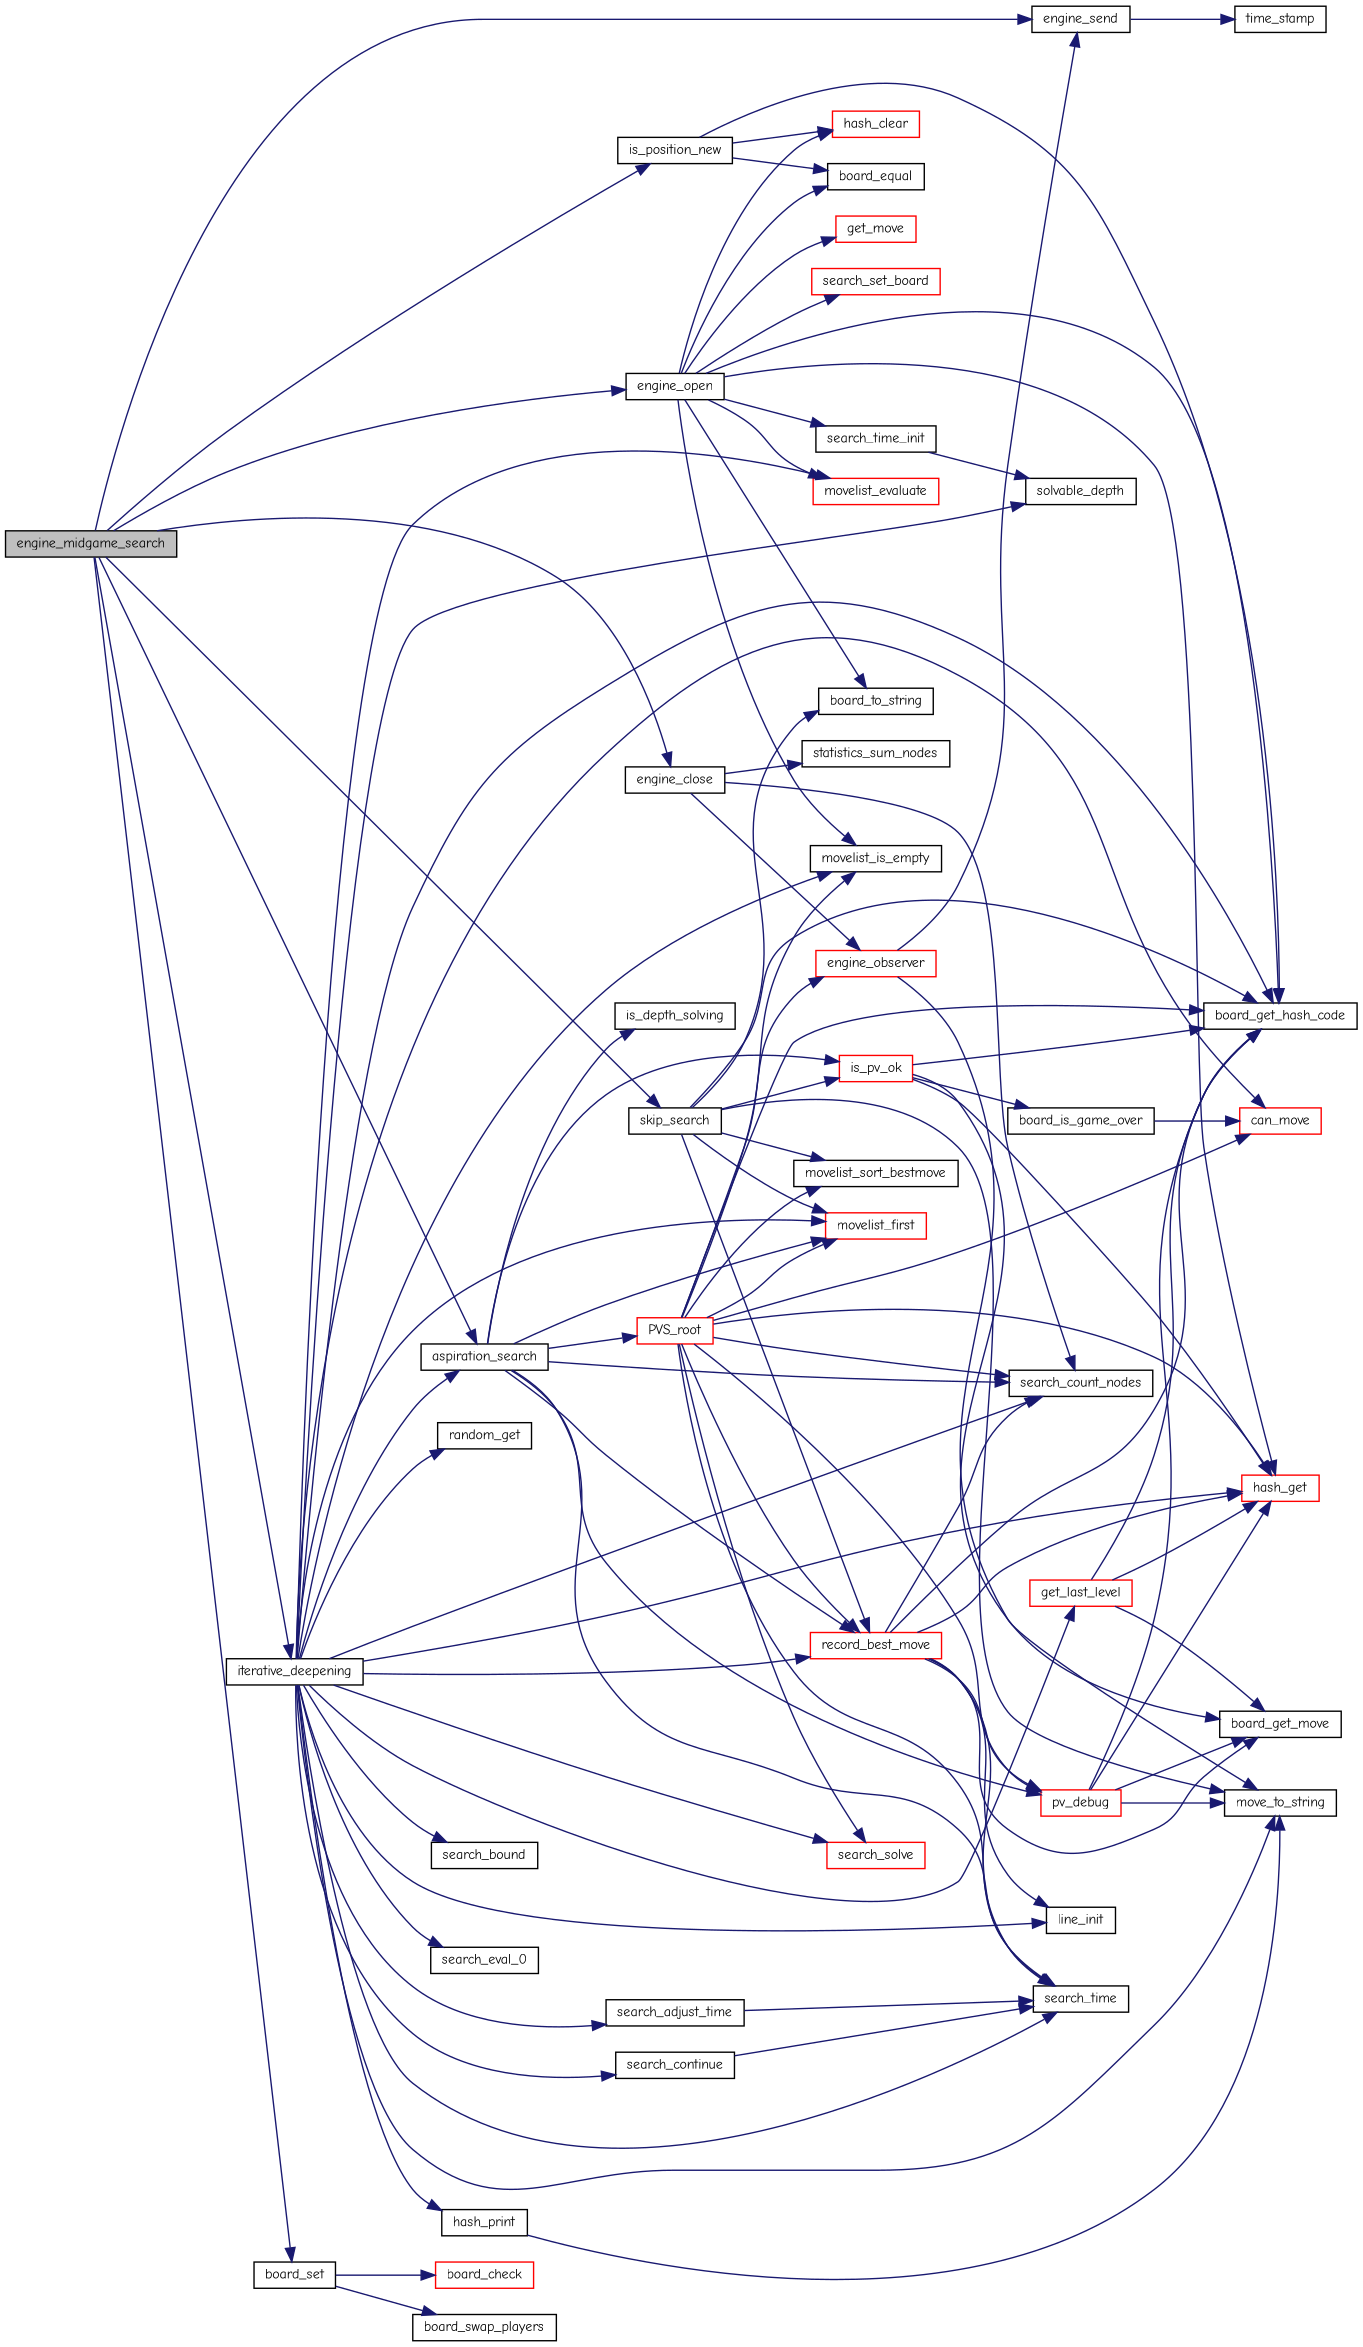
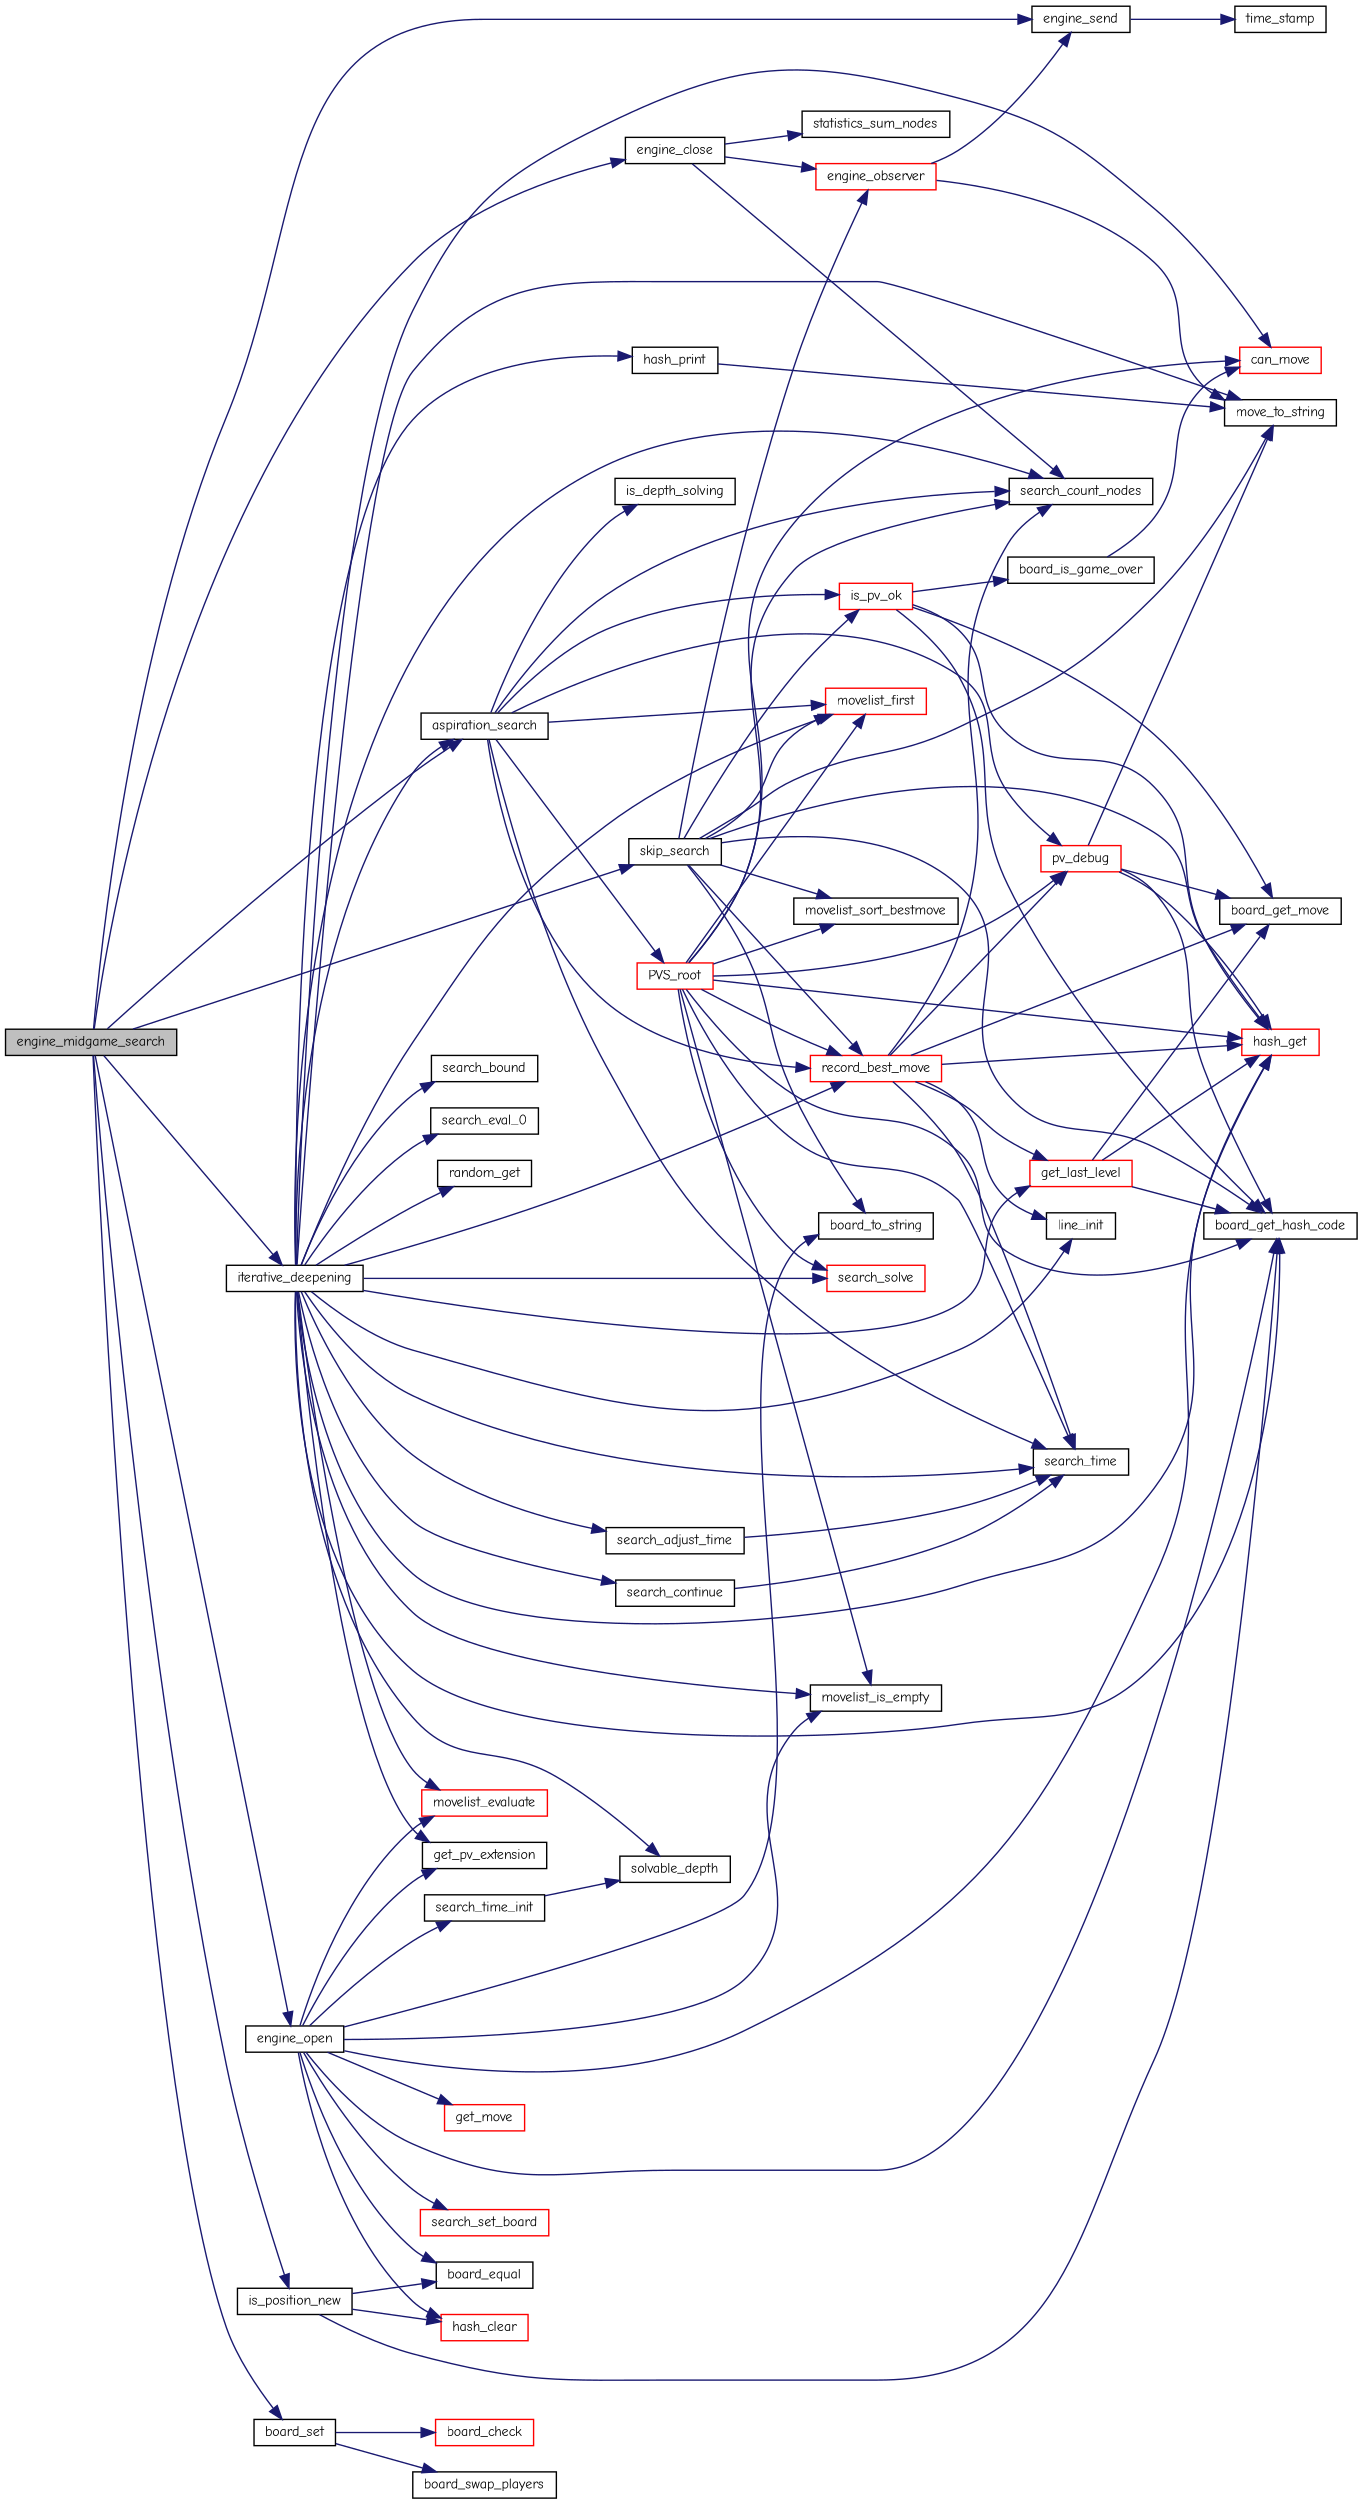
none -> (1041, 792)
(744, 1146) -> (751, 515)
(1157, 1404) -> (982, 1120)
none -> (485, 1855)
